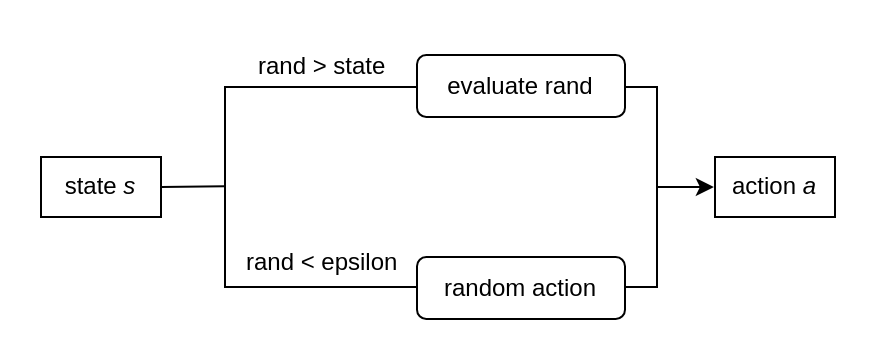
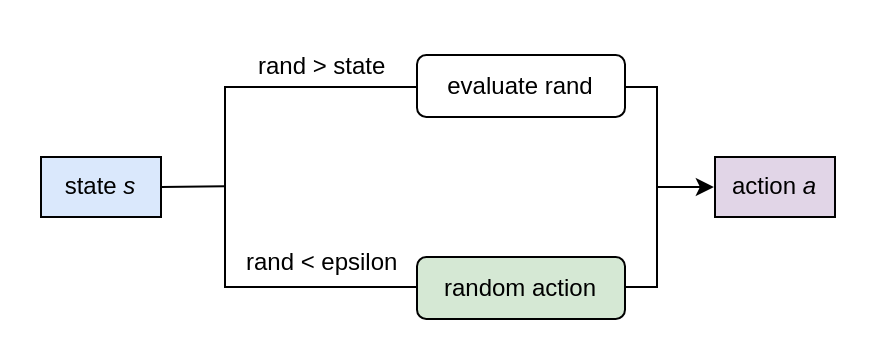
(101, 187) -> (101, 187)
(775, 187) -> (775, 187)
(521, 288) -> (521, 288)
